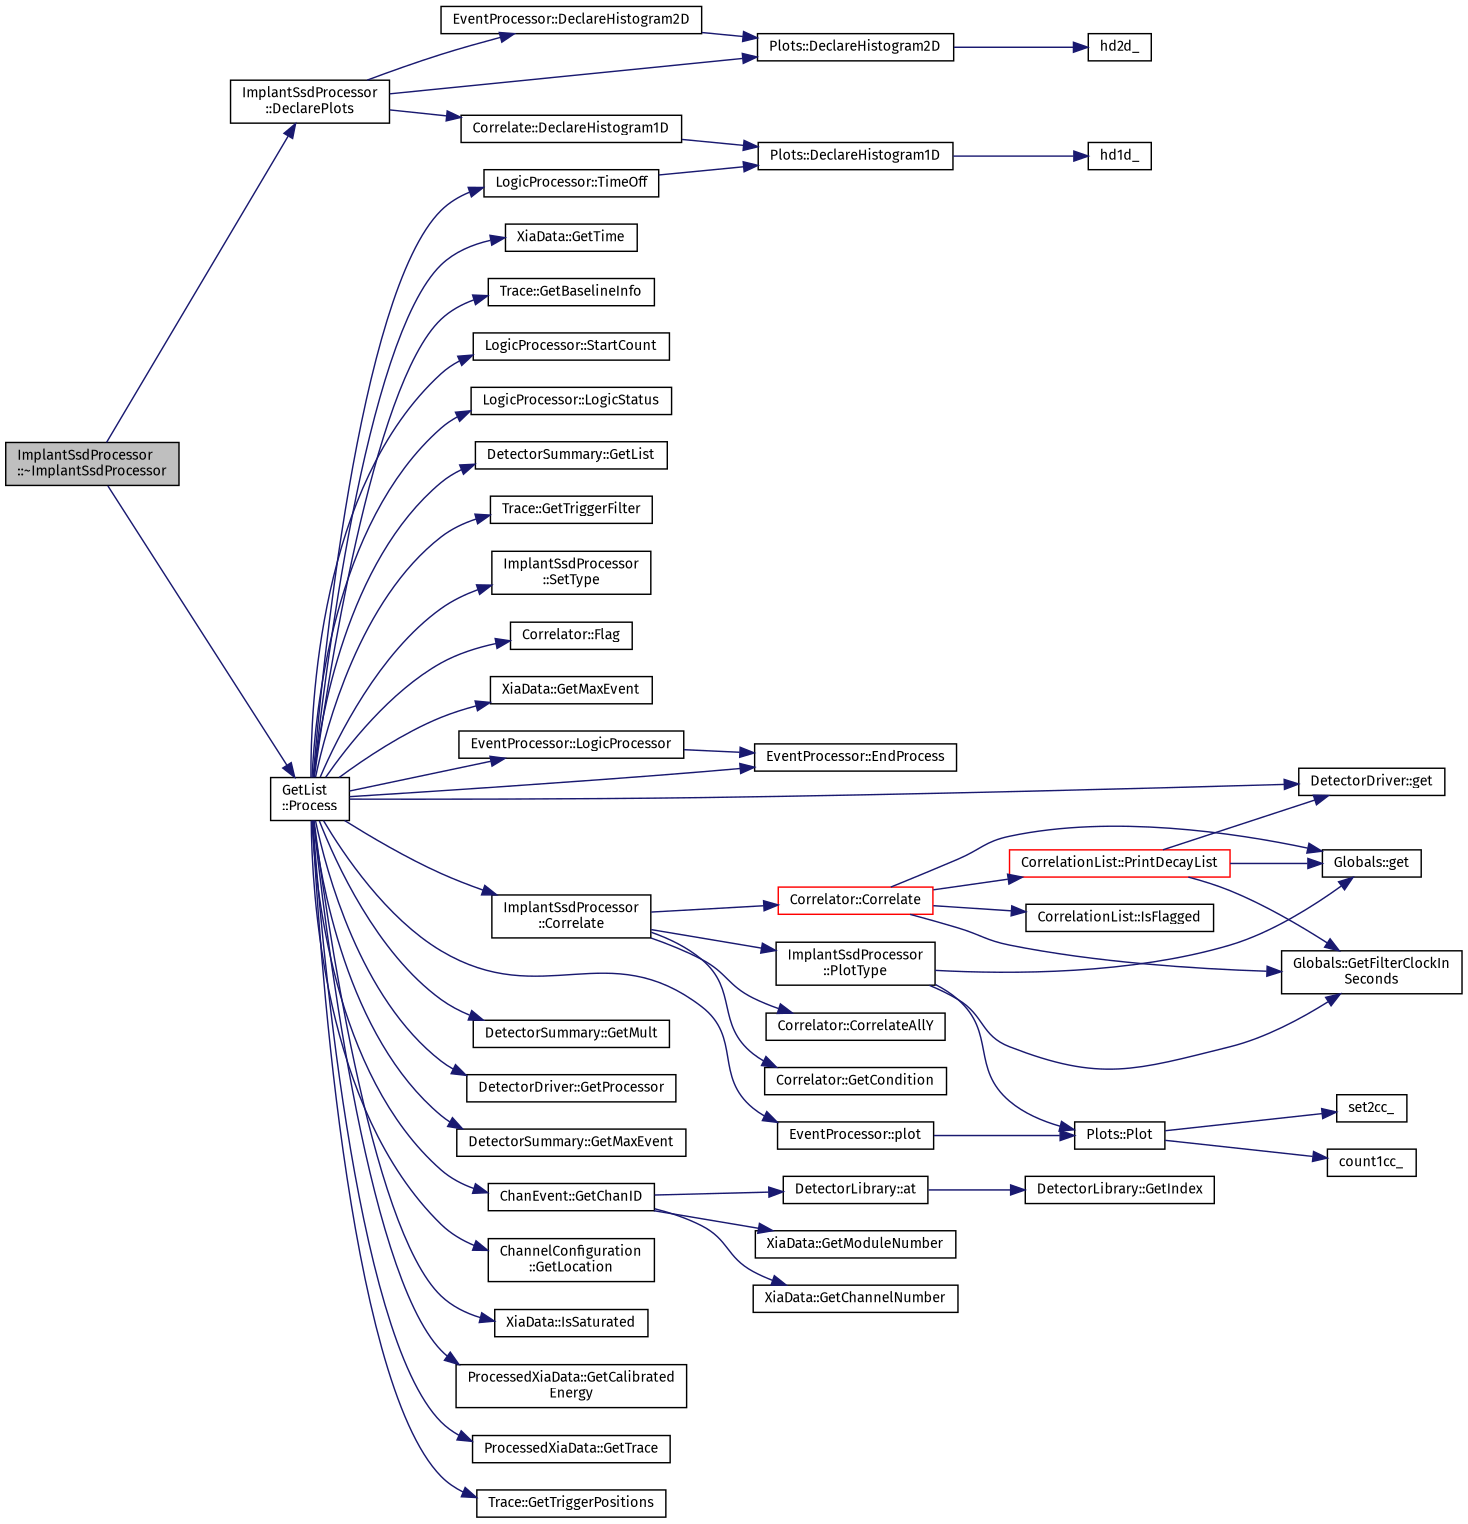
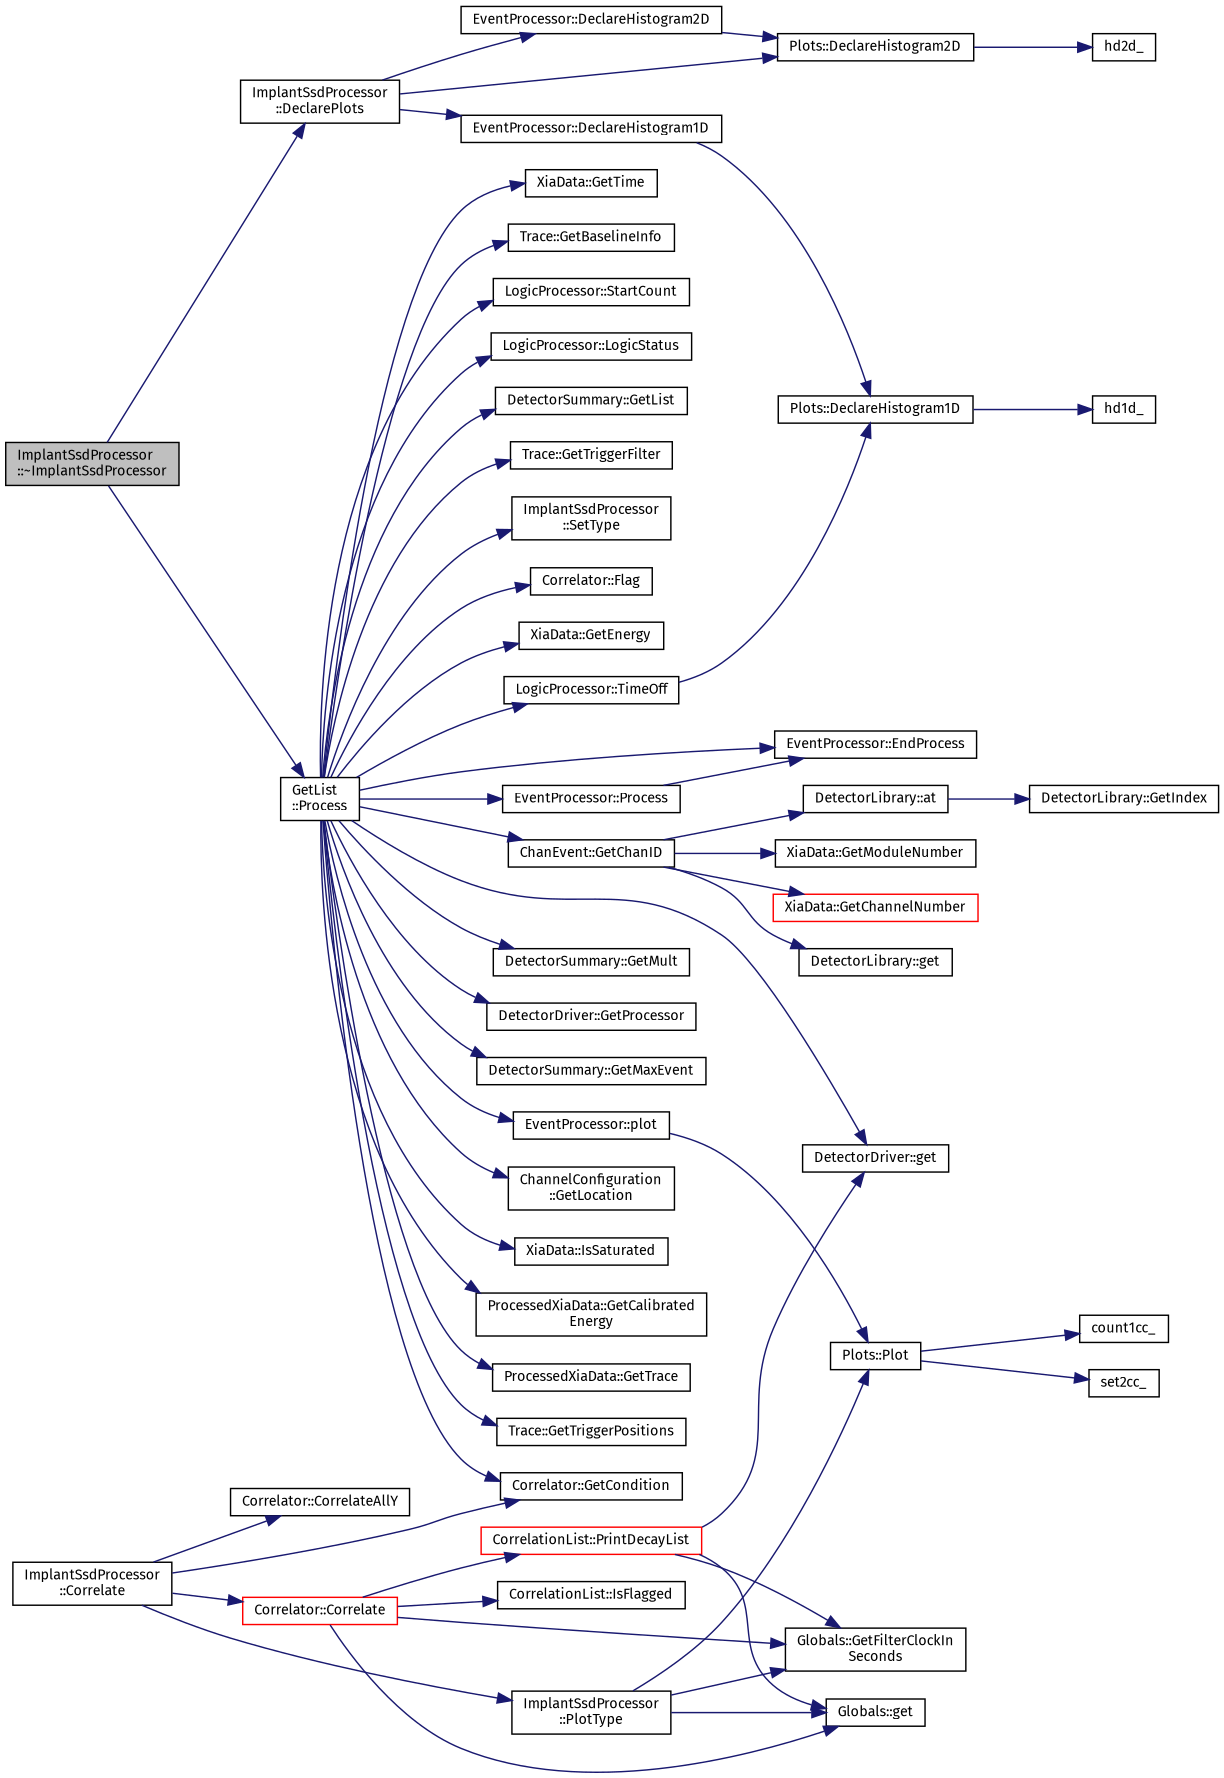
(571, 129) -> (591, 129)
(571, 690) -> (591, 636)
(571, 745) -> (591, 799)
(412, 859) -> (363, 1163)
none -> (876, 962)
(856, 1299) -> (876, 908)
